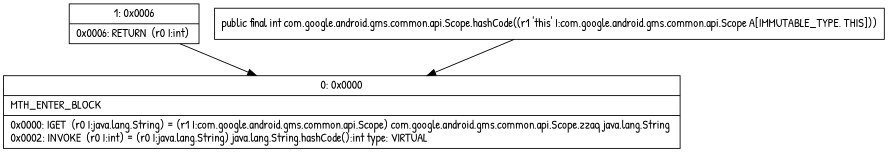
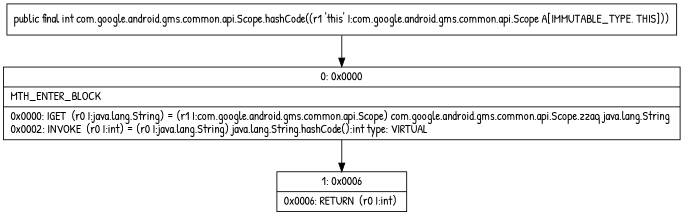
(214, 58) -> (342, 151)
